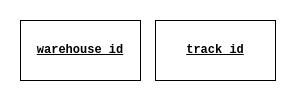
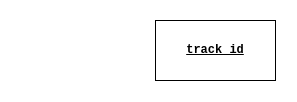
(81, 51) -> none
